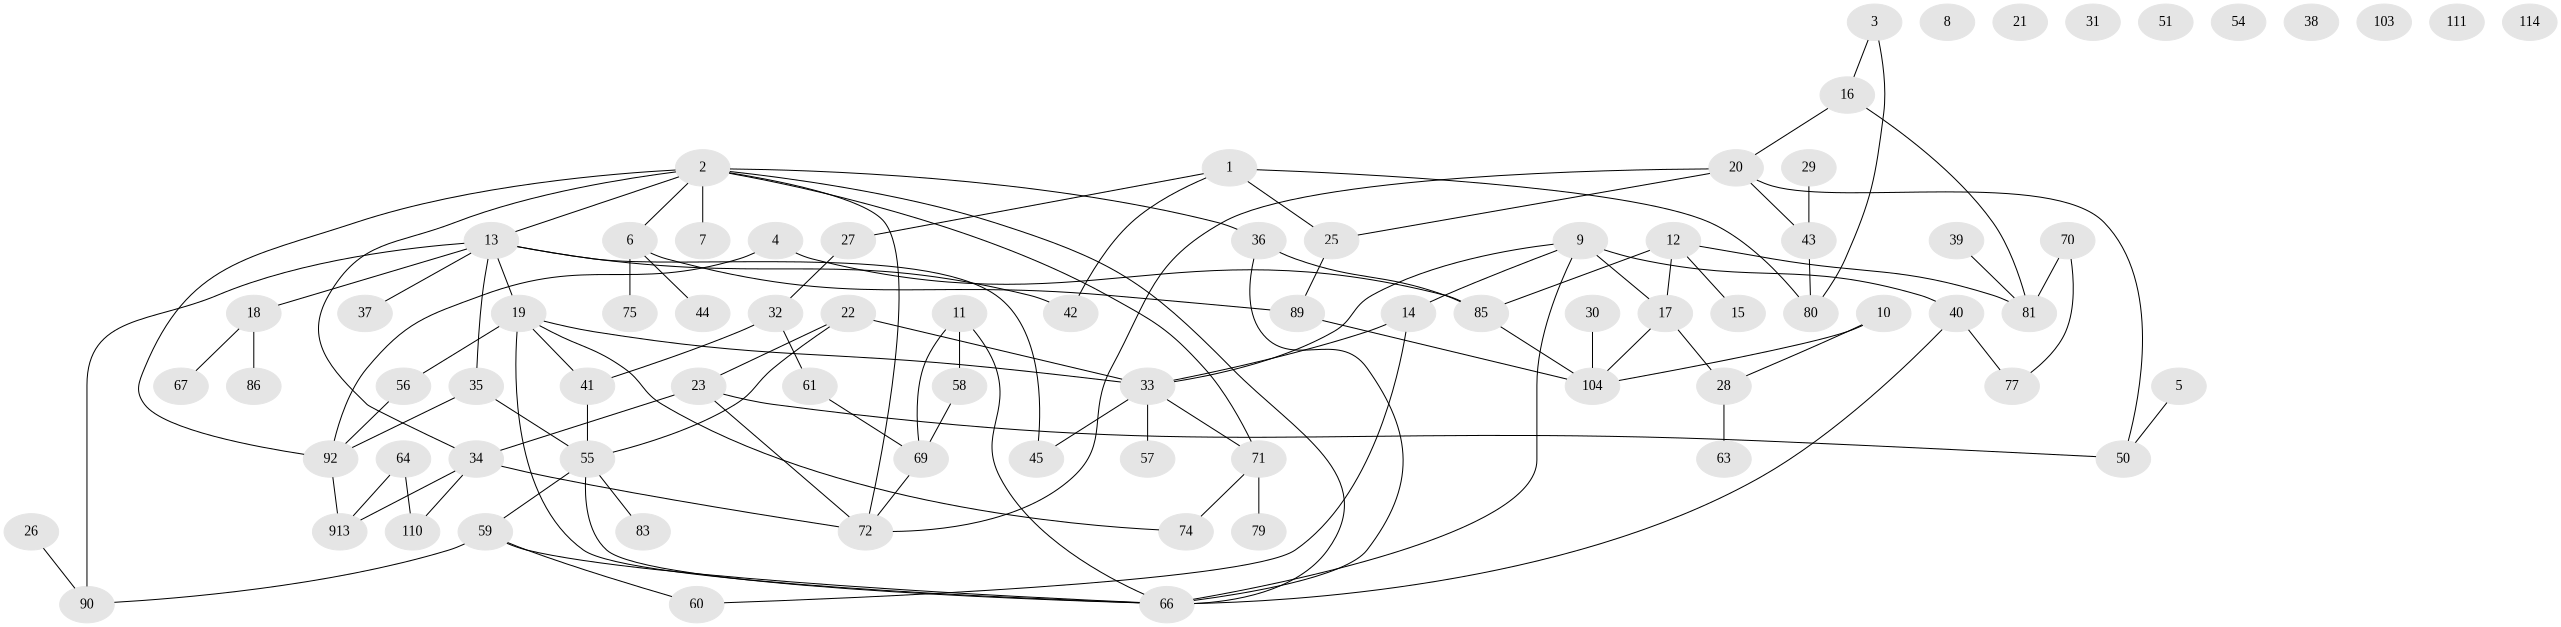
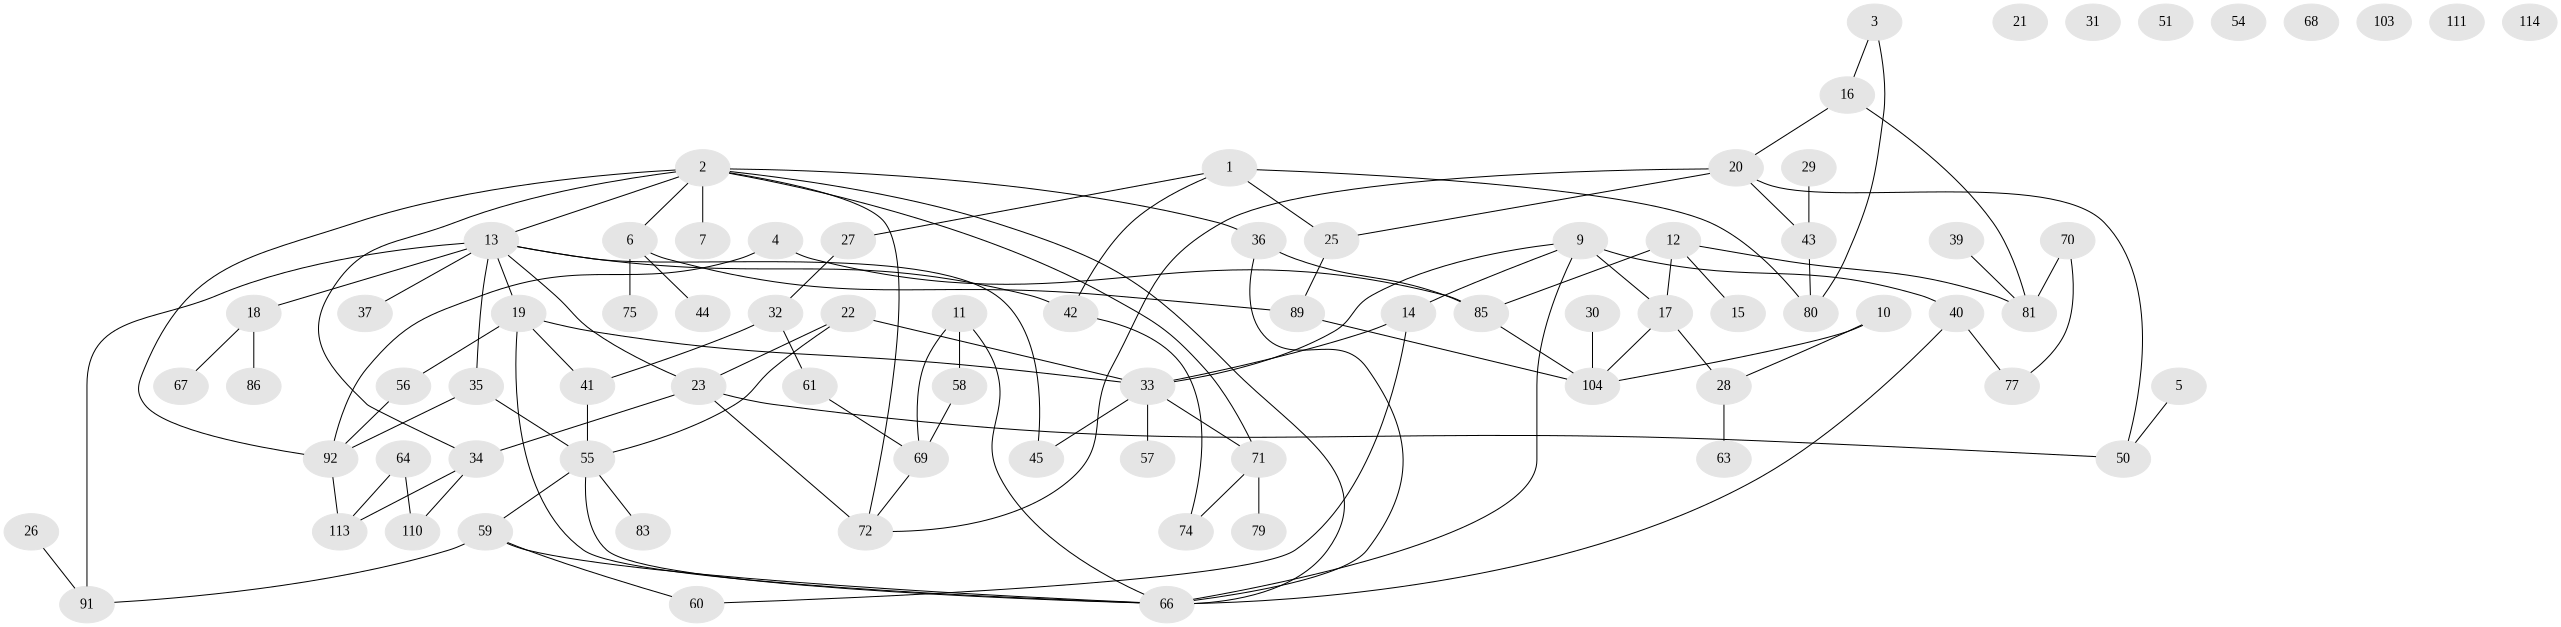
(1947, 22) -> none
(2311, 22) -> (2311, 22)
none -> (581, 322)
(832, 476) -> (1194, 390)
(670, 499) -> none
(340, 532) -> (340, 532)
(87, 605) -> (87, 605)
